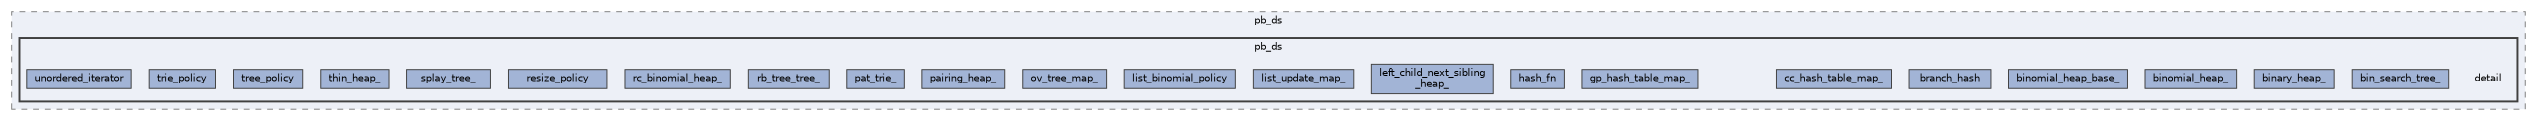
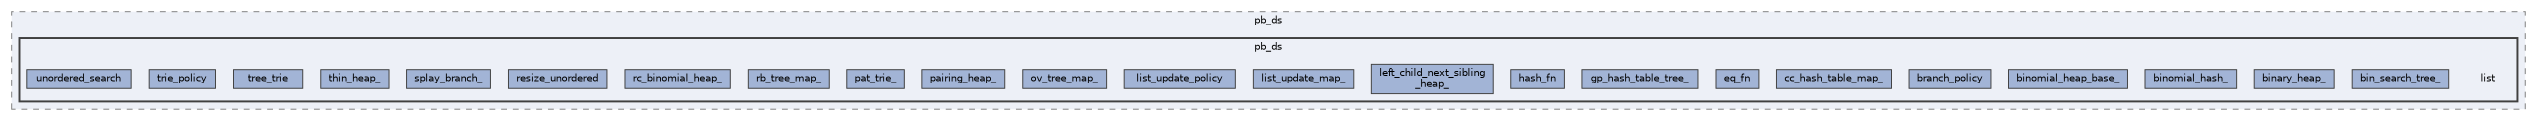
(79, 79) -> (79, 79)
(268, 79) -> (268, 79)
(449, 79) -> (449, 79)
(558, 79) -> (558, 79)
(789, 79) -> (789, 79)
(1180, 79) -> (1180, 79)
(1640, 79) -> (1640, 79)
none -> (1737, 79)
(1950, 79) -> (1950, 79)
(2191, 79) -> (2191, 79)
(2488, 79) -> (2488, 79)
